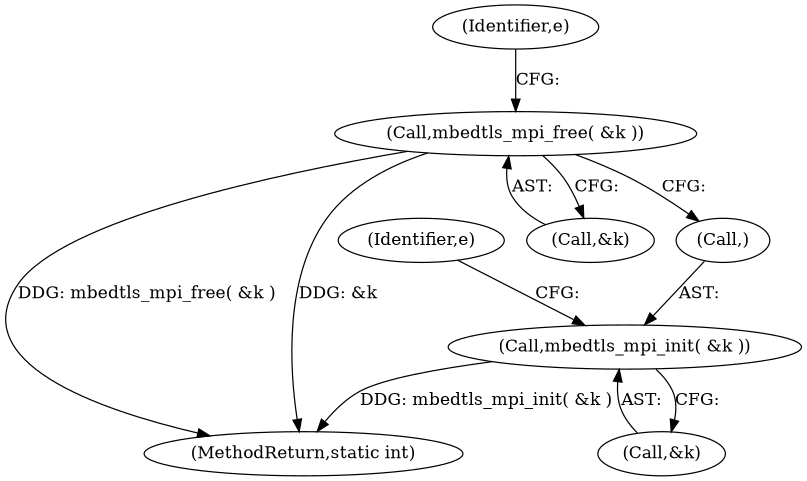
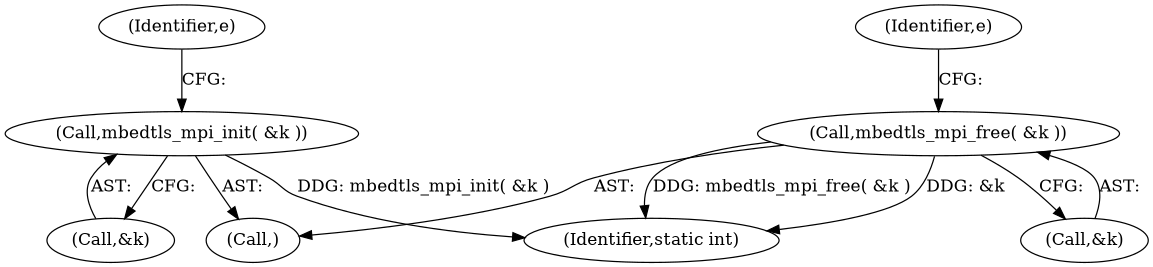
(687, 187) -> (617, 187)
(679, 288) -> (213, 183)
(304, 454) -> (652, 240)
